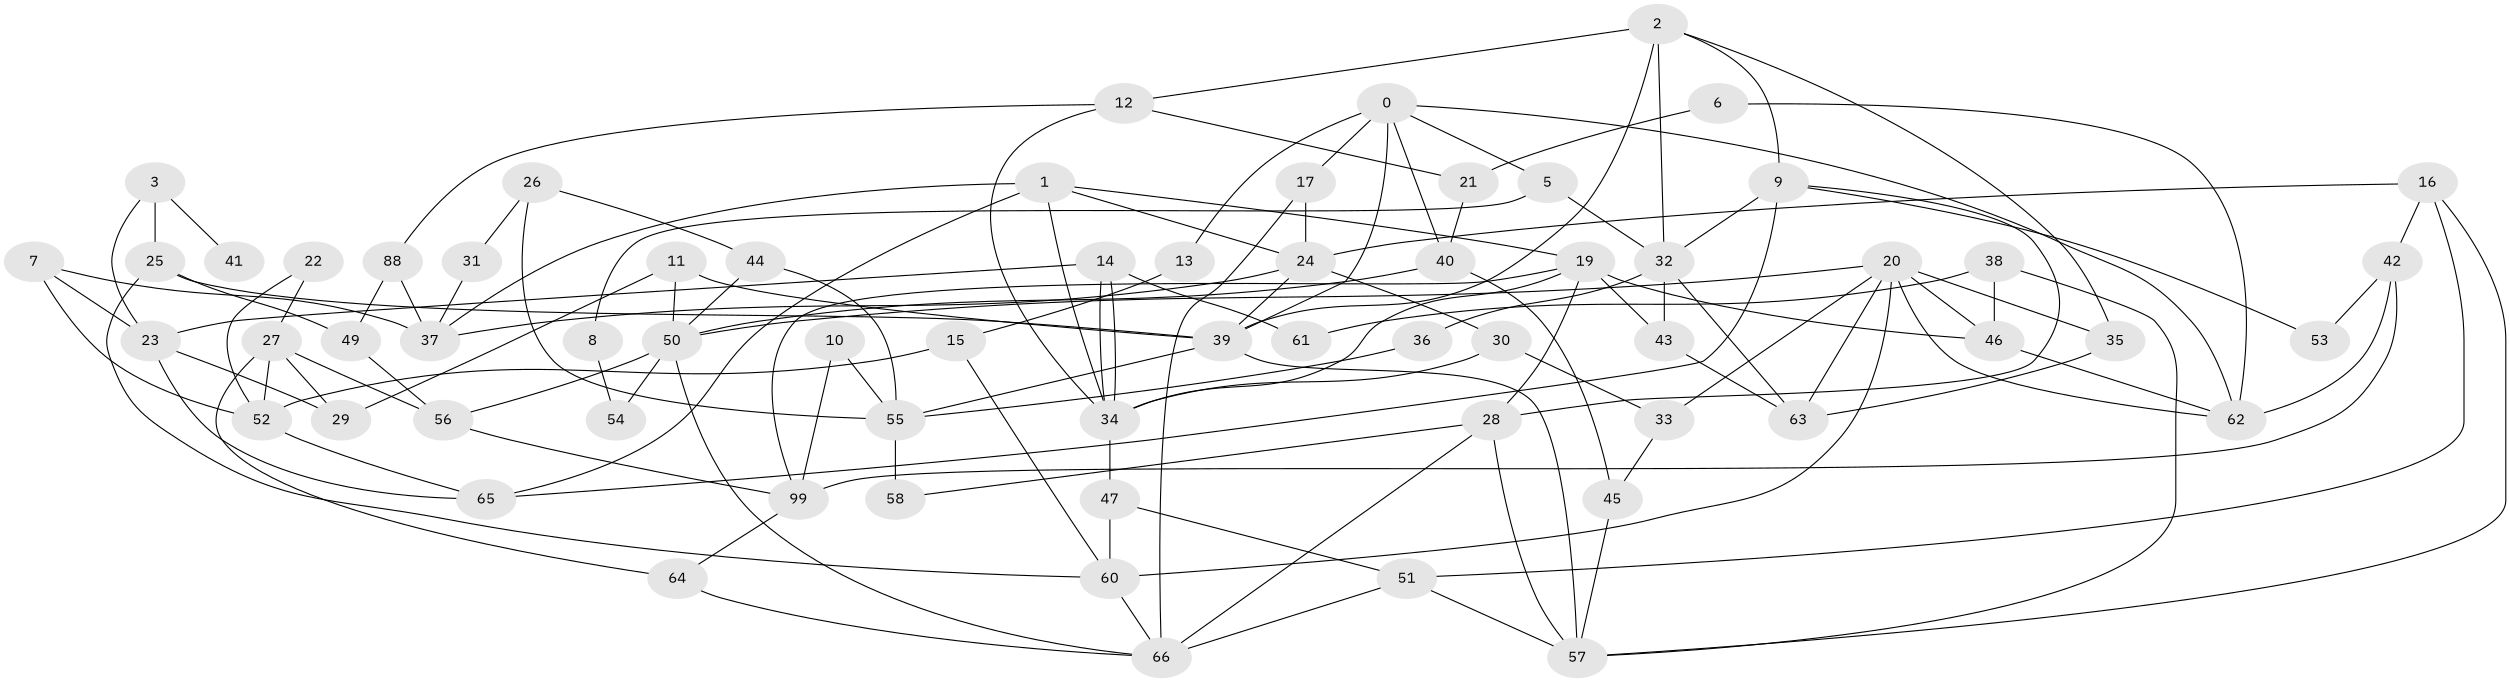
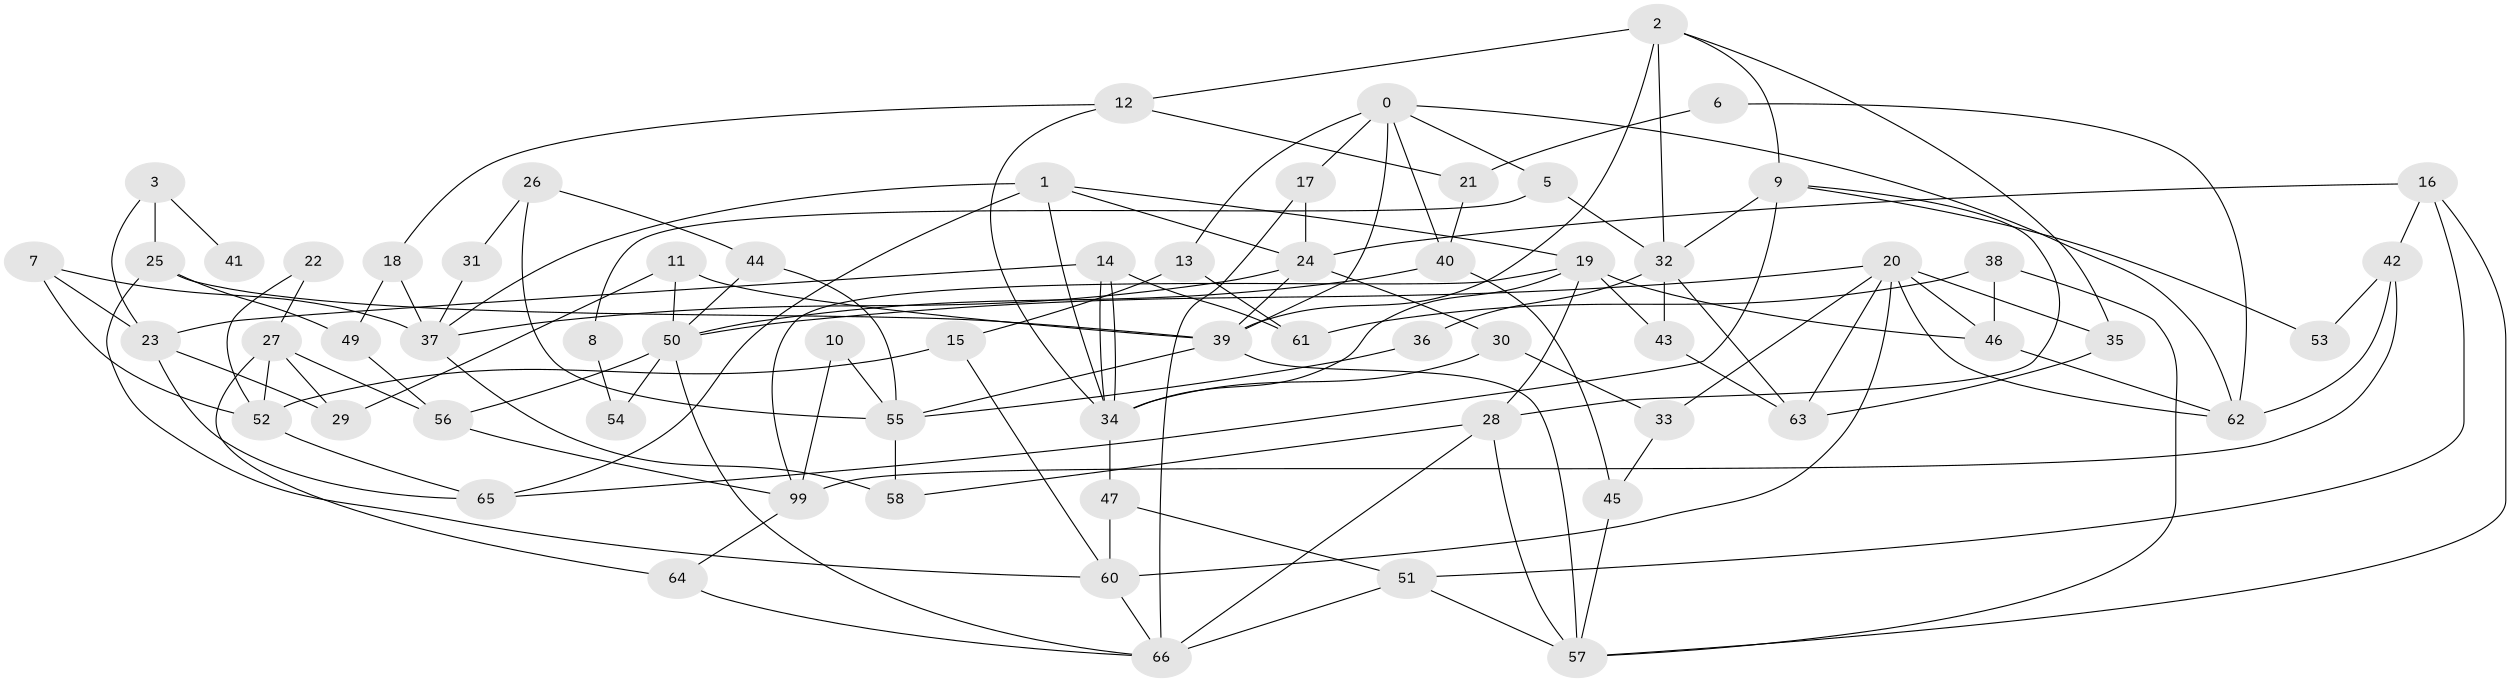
(393, 262) -> (393, 262)
none -> (1249, 305)
none -> (646, 460)
